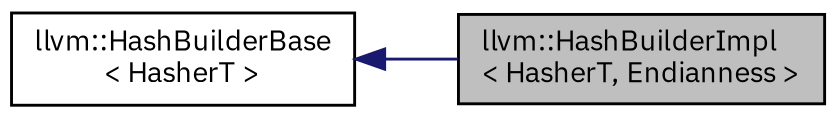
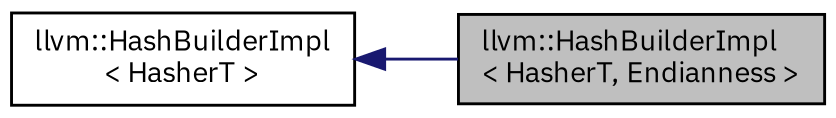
(183, 59) -> (183, 59)
